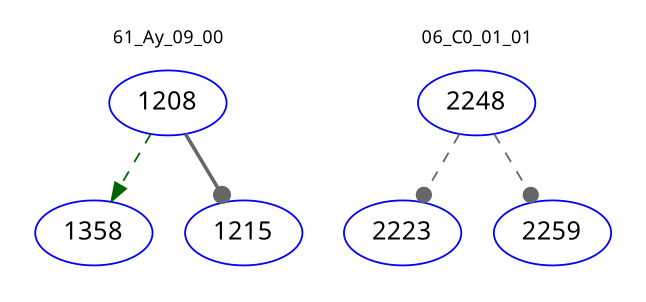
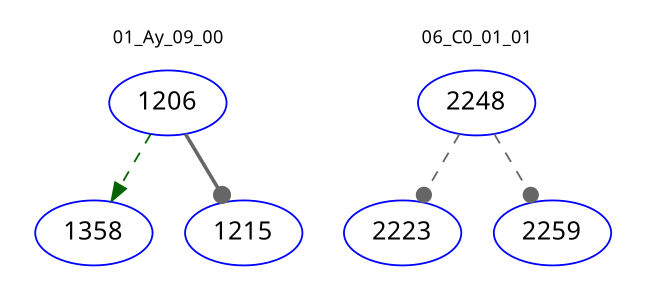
(169, 39) -> (169, 39)
(168, 103) -> (168, 103)
